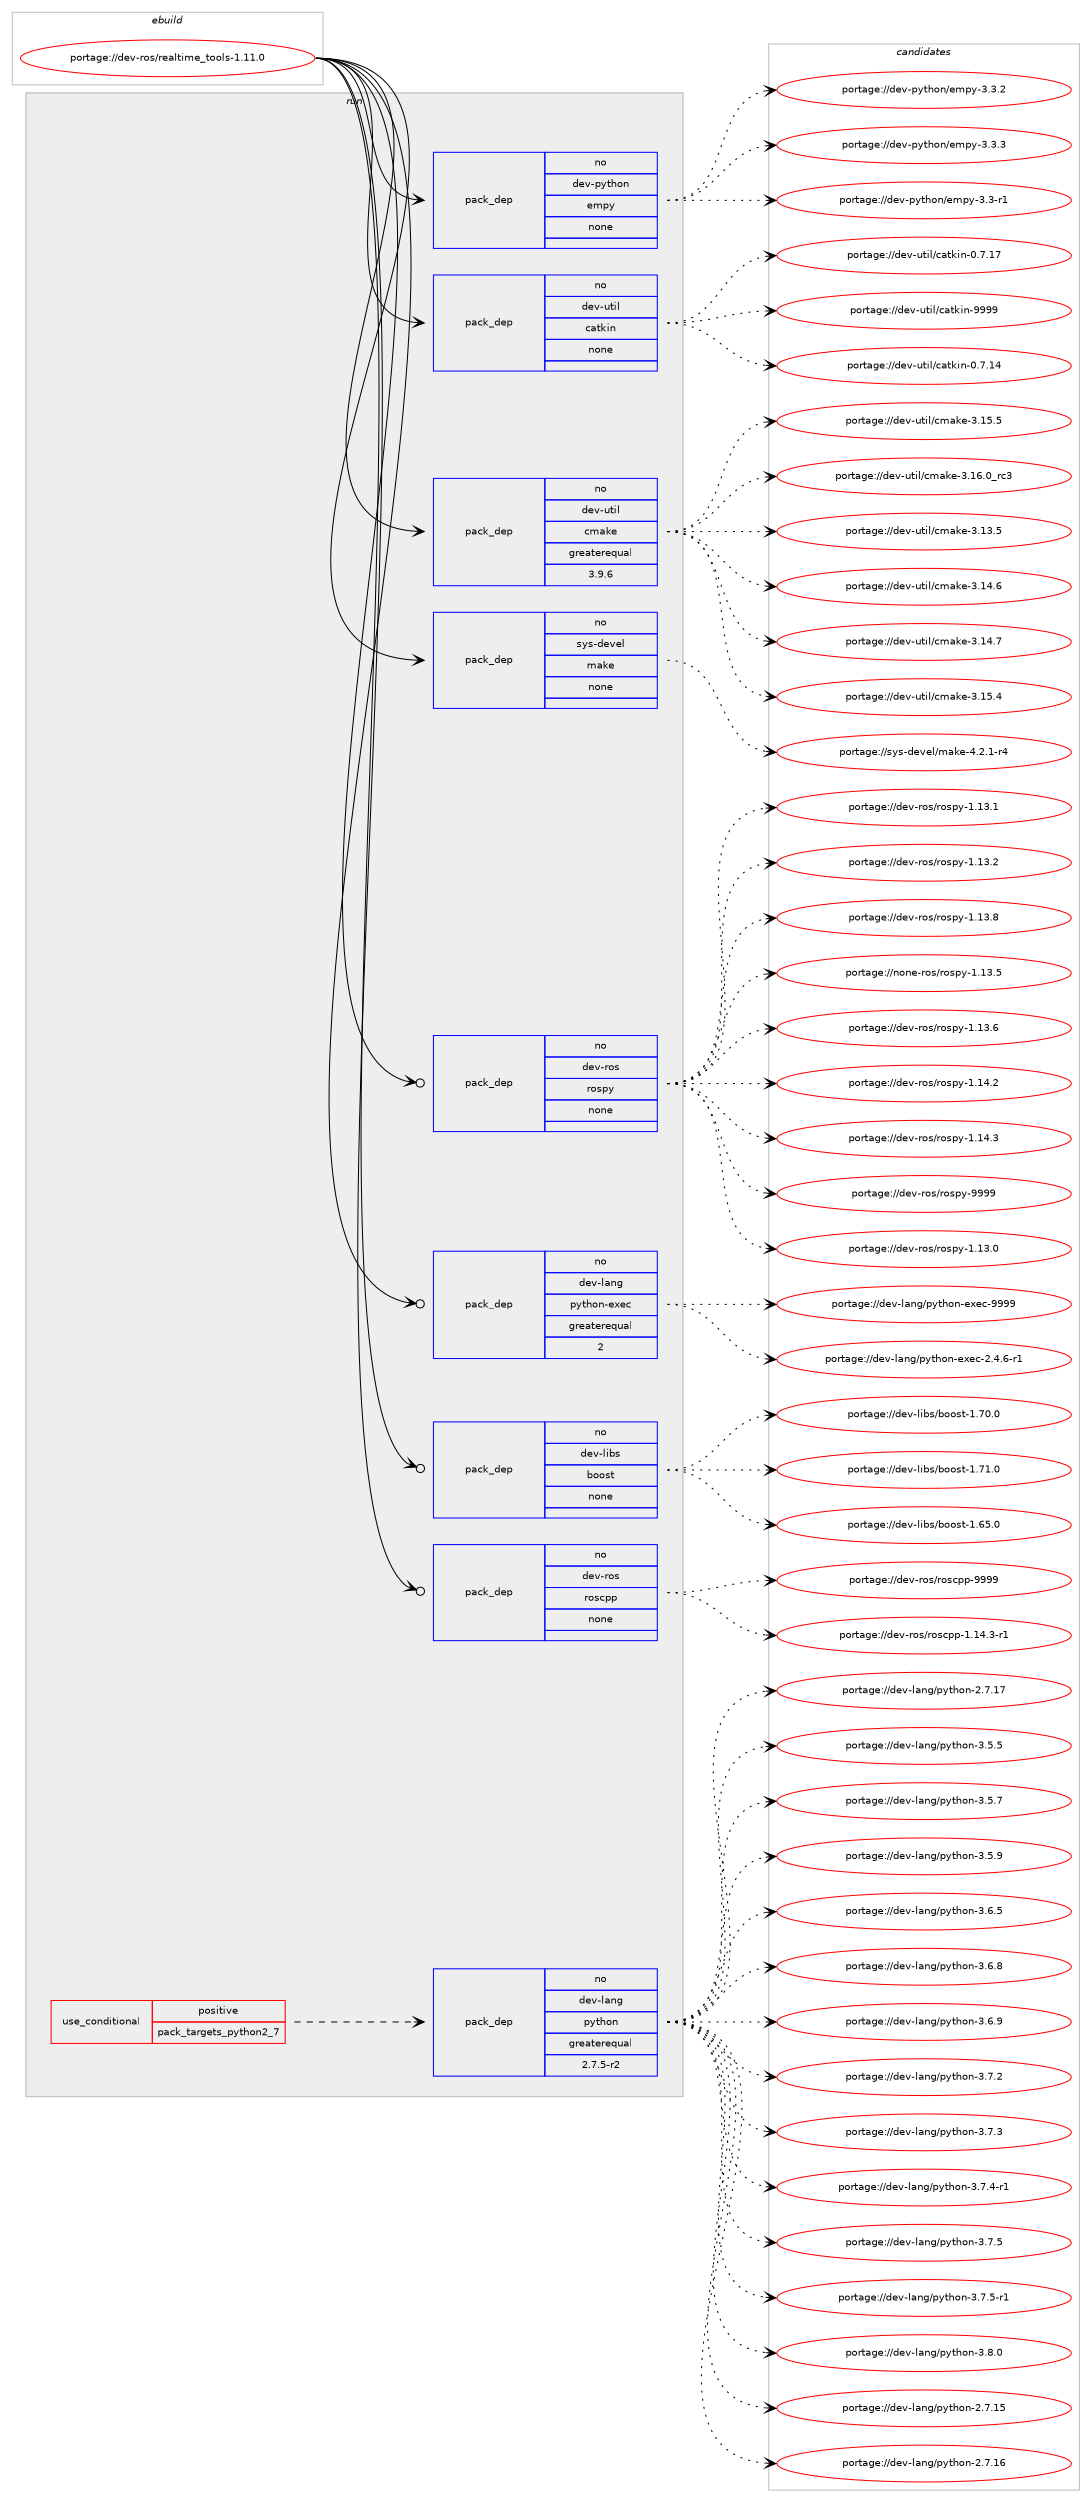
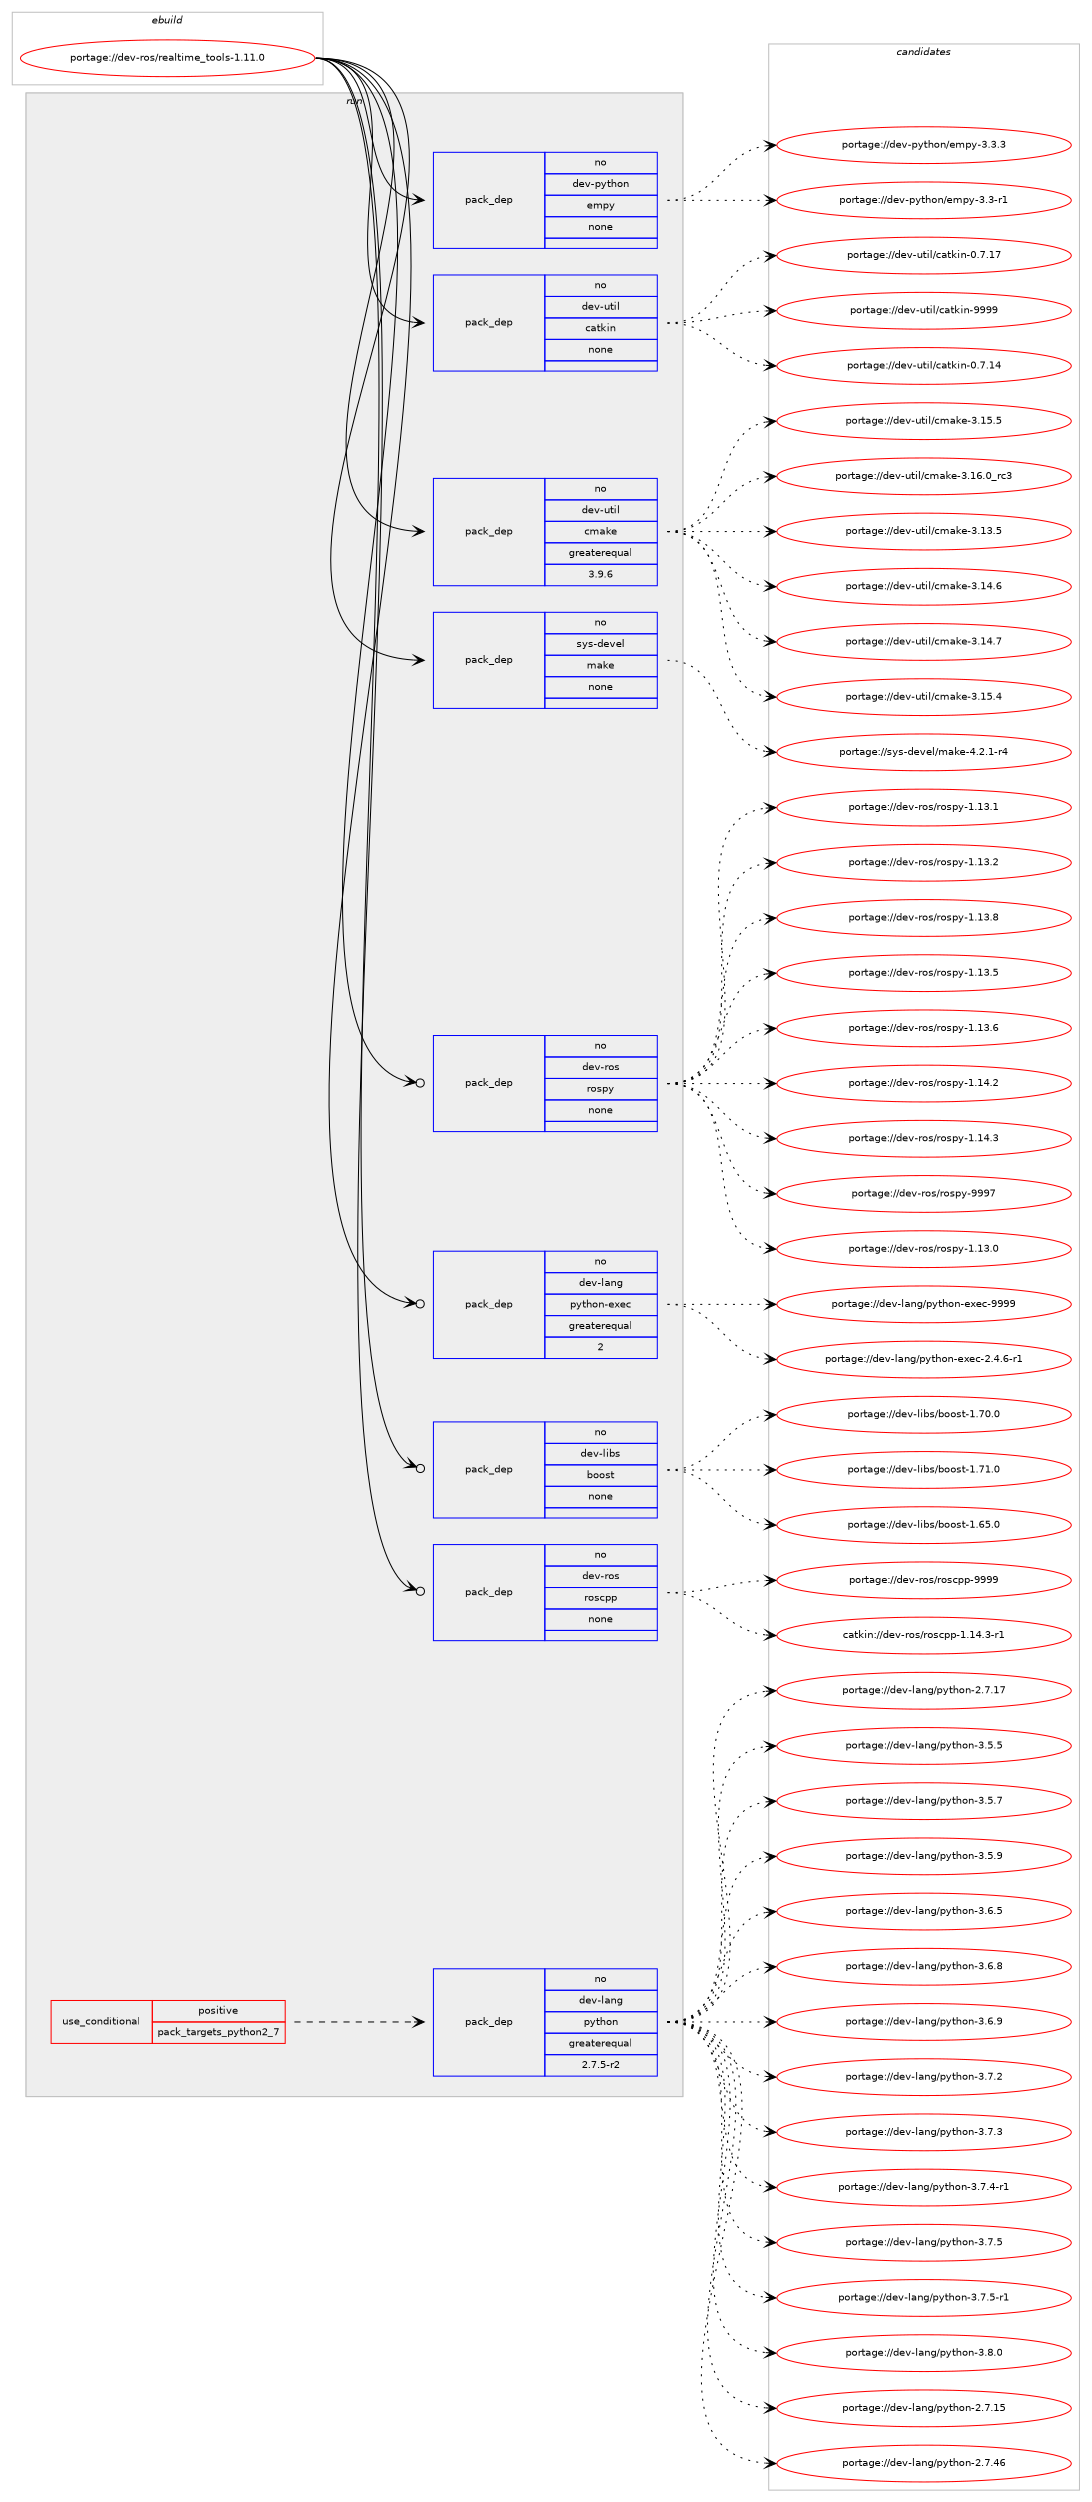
(924, 90) -> none
(924, 973) -> (924, 973)
(924, 1194) -> (924, 1194)
(924, 1636) -> (924, 1636)
(924, 2464) -> (924, 2464)
